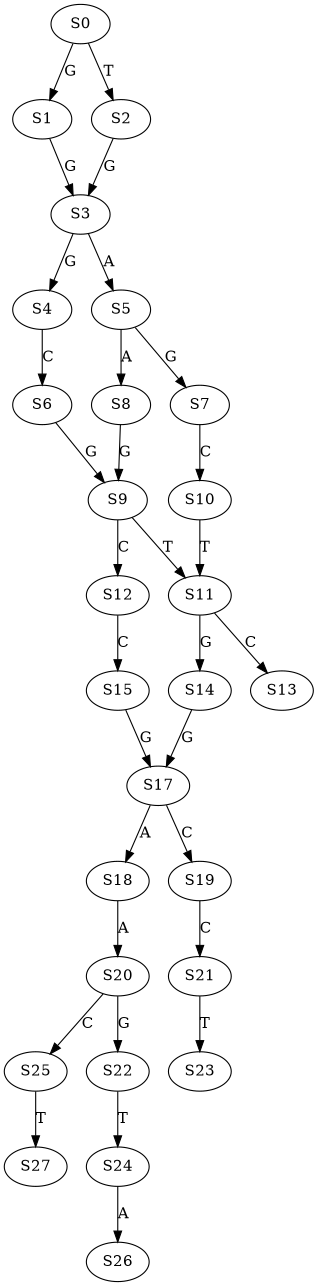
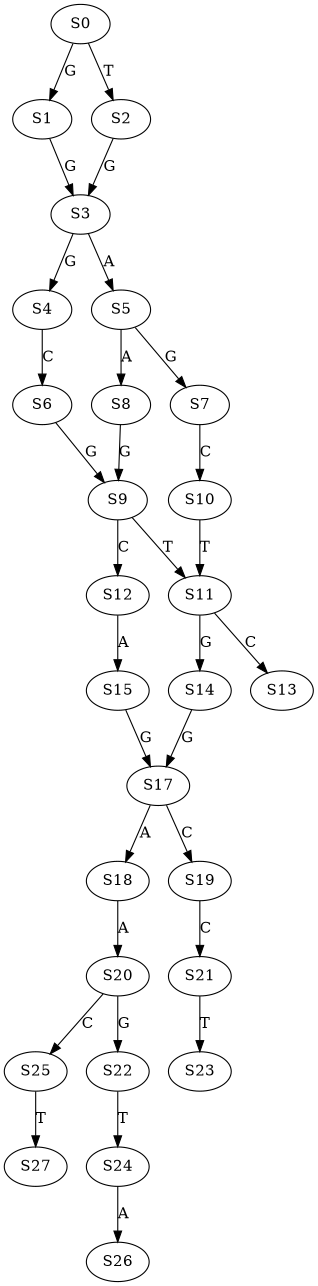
(123, 643) -> (123, 643)
